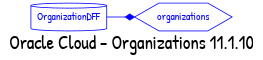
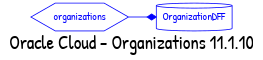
(116, 17) -> (138, 17)
